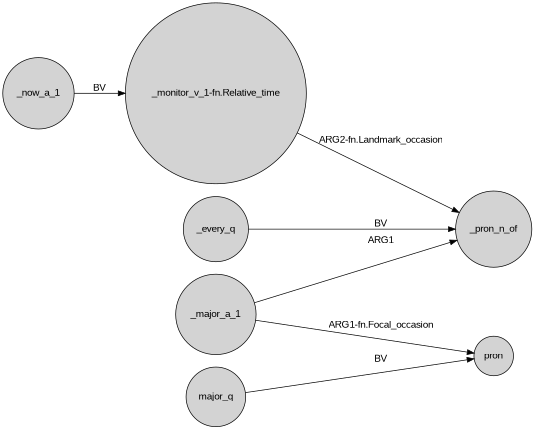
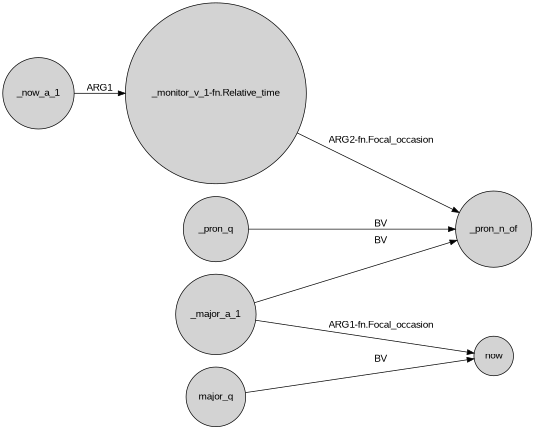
(100, 88) -> (100, 88)
(381, 140) -> (381, 140)
(216, 229) -> (216, 229)
(381, 241) -> (381, 241)
(494, 356) -> (494, 356)
